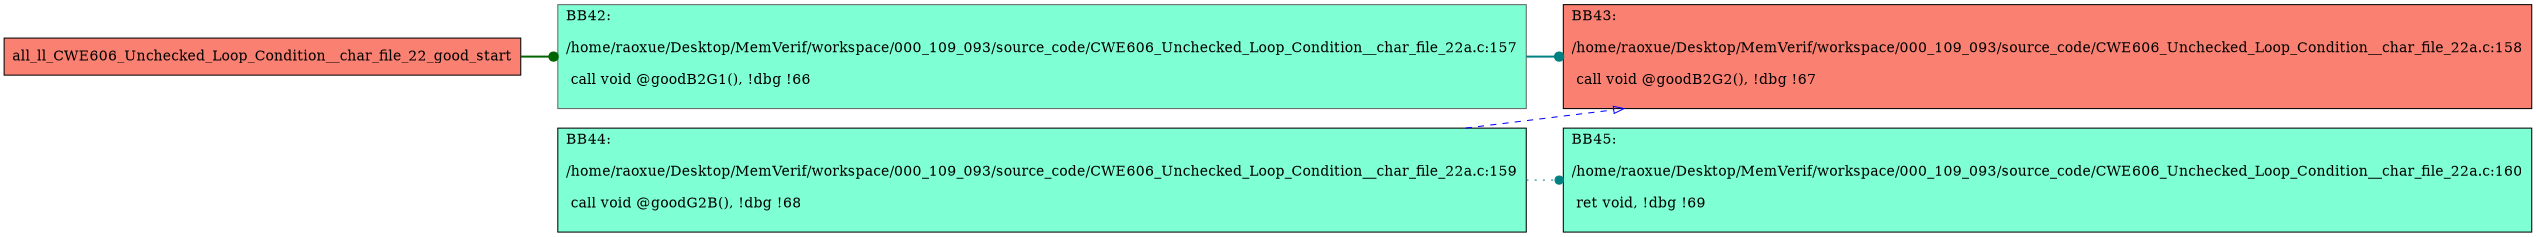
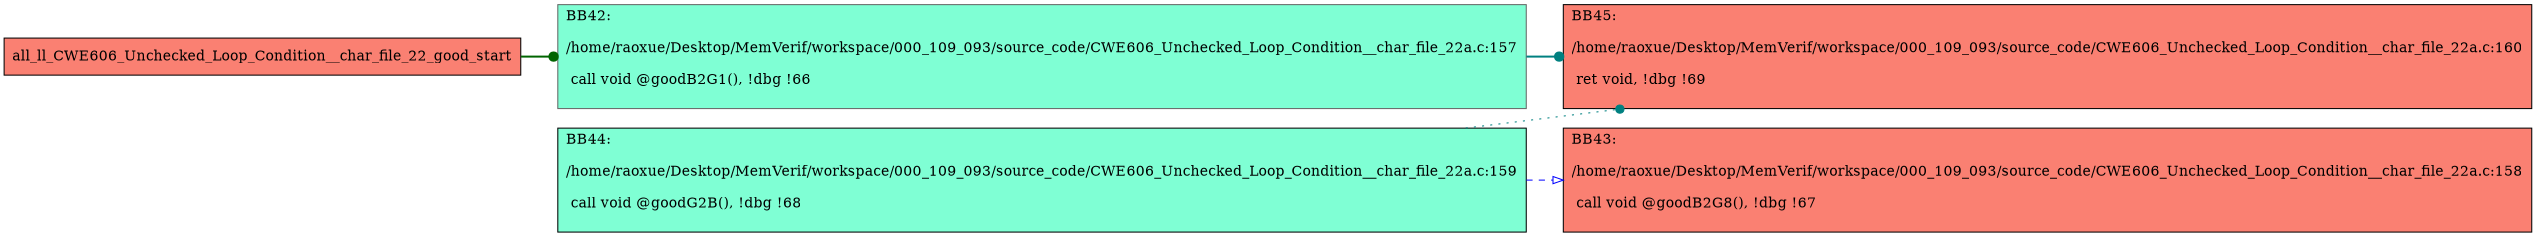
(1541, 57) -> (1541, 57)
(1694, 80) -> (1694, 203)
(2048, 180) -> (2048, 57)
